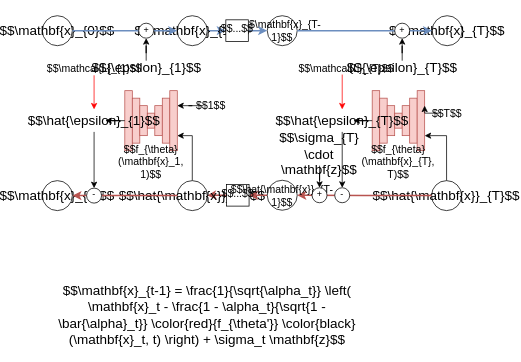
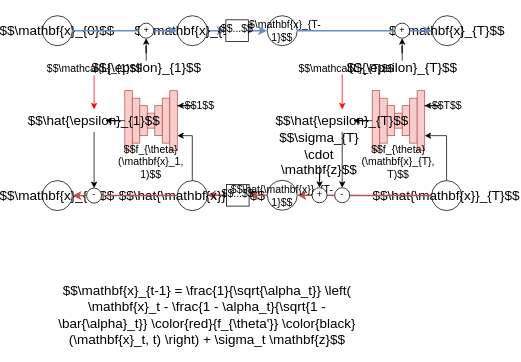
(211, 105) -> (200, 105)
(447, 113) -> (447, 105)
